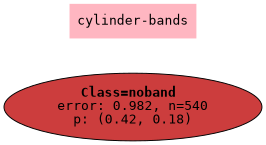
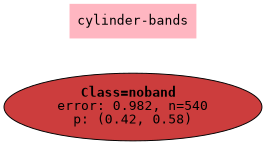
(133, 120) -> (133, 120)
